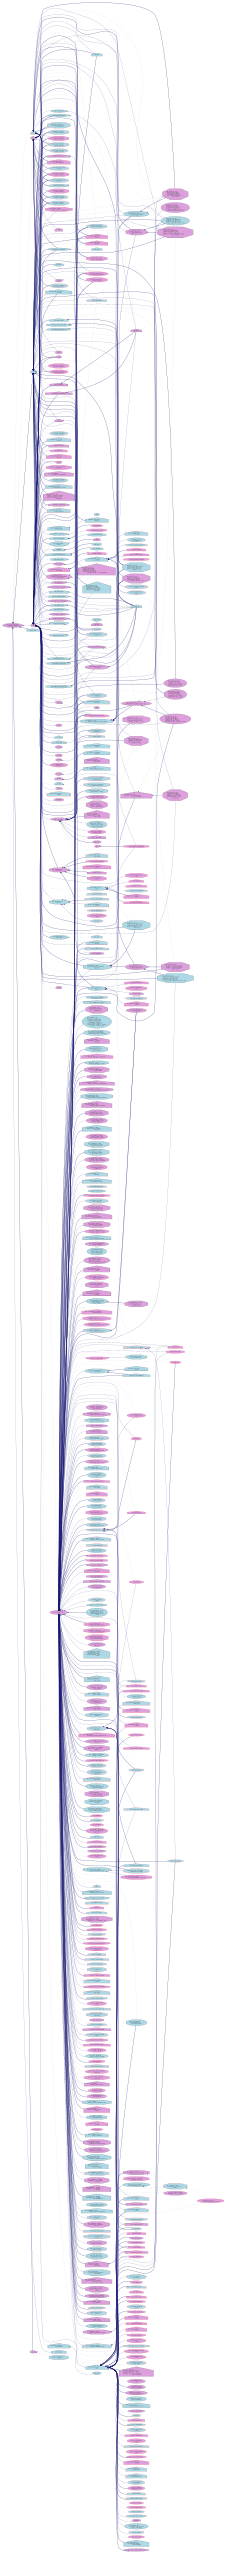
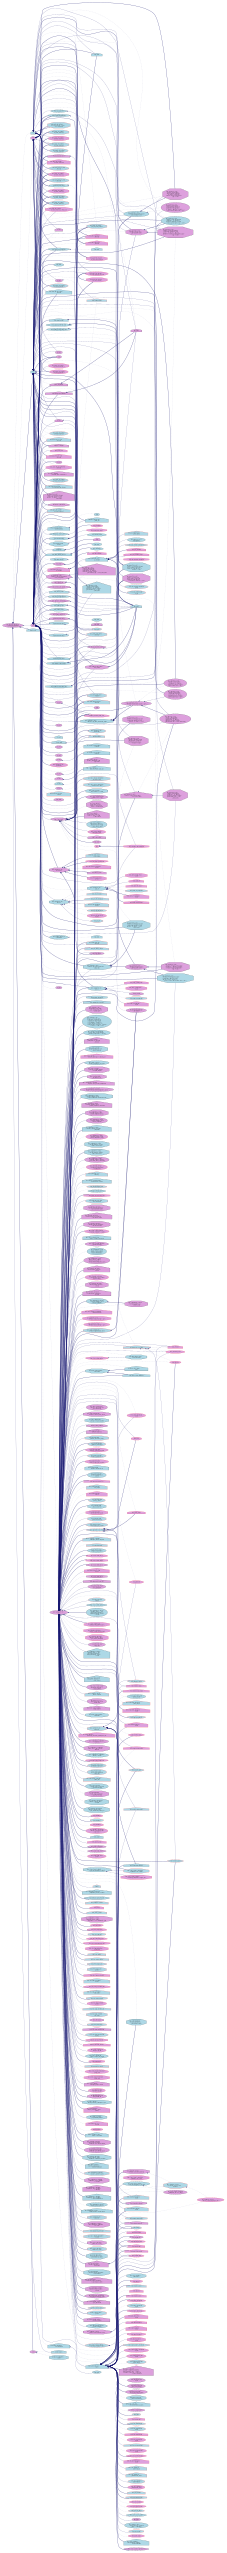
(97, 2346) -> (97, 2345)
